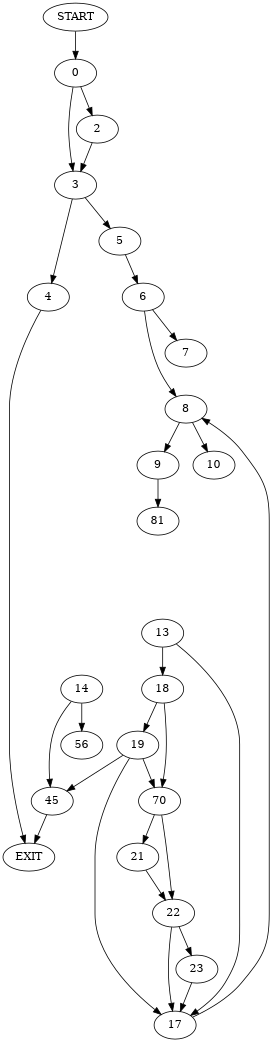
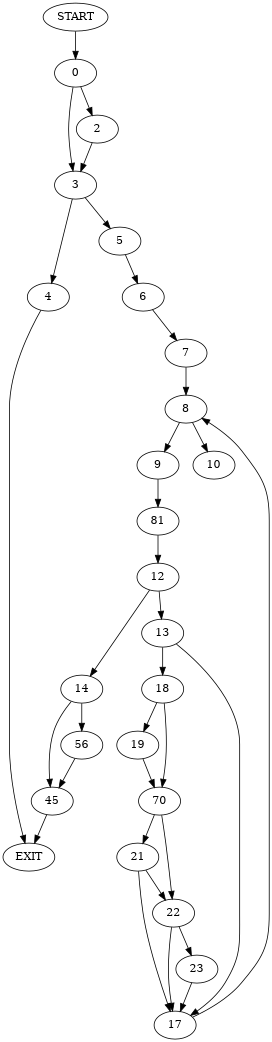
(153, 352) -> (186, 377)
none -> (158, 577)
(98, 771) -> (69, 770)
(95, 891) -> (148, 939)
